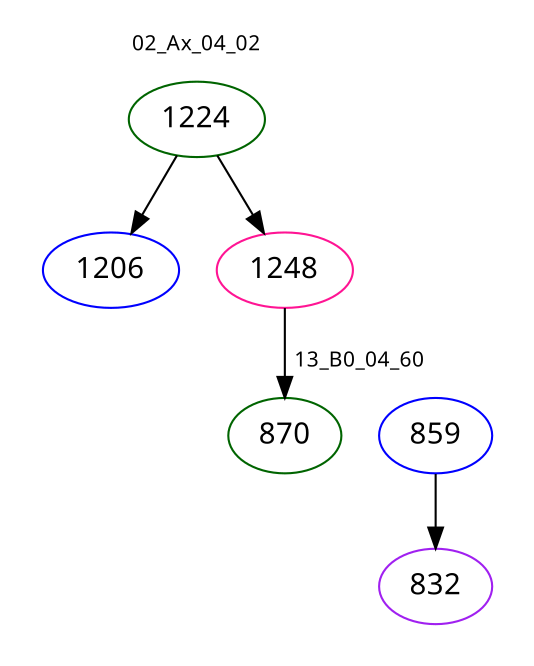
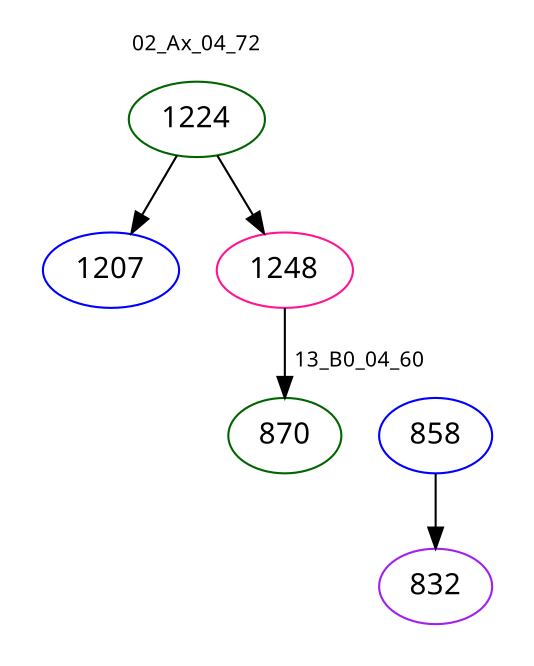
(197, 45) -> (197, 45)
(111, 270) -> (111, 270)
(436, 436) -> (436, 436)
